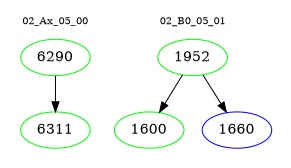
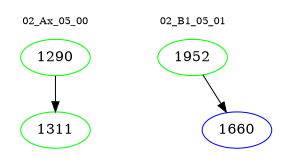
(193, 22) -> (193, 22)
(55, 57) -> (55, 57)
(55, 130) -> (55, 130)
(149, 130) -> none
